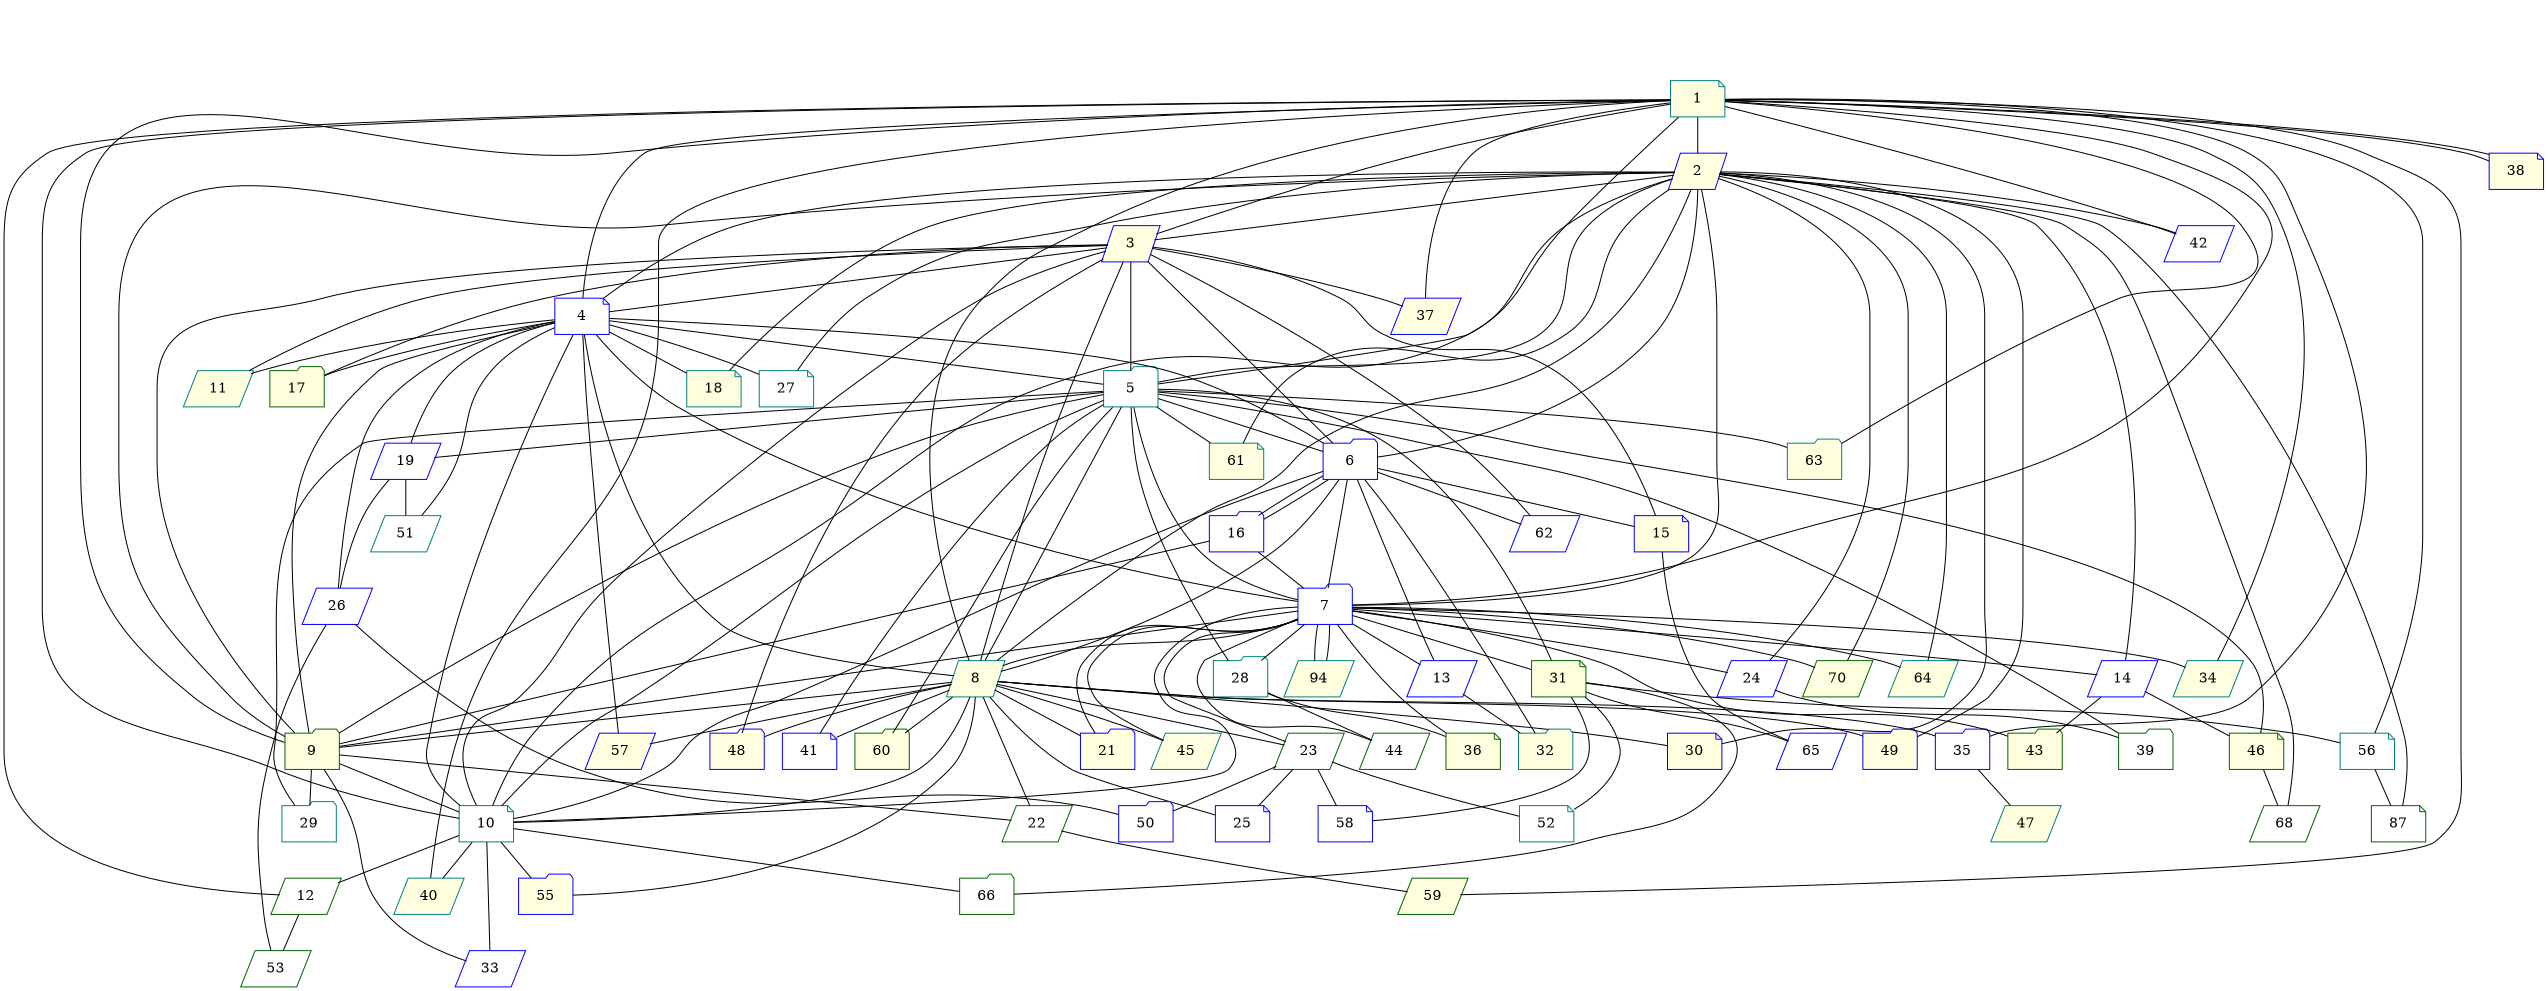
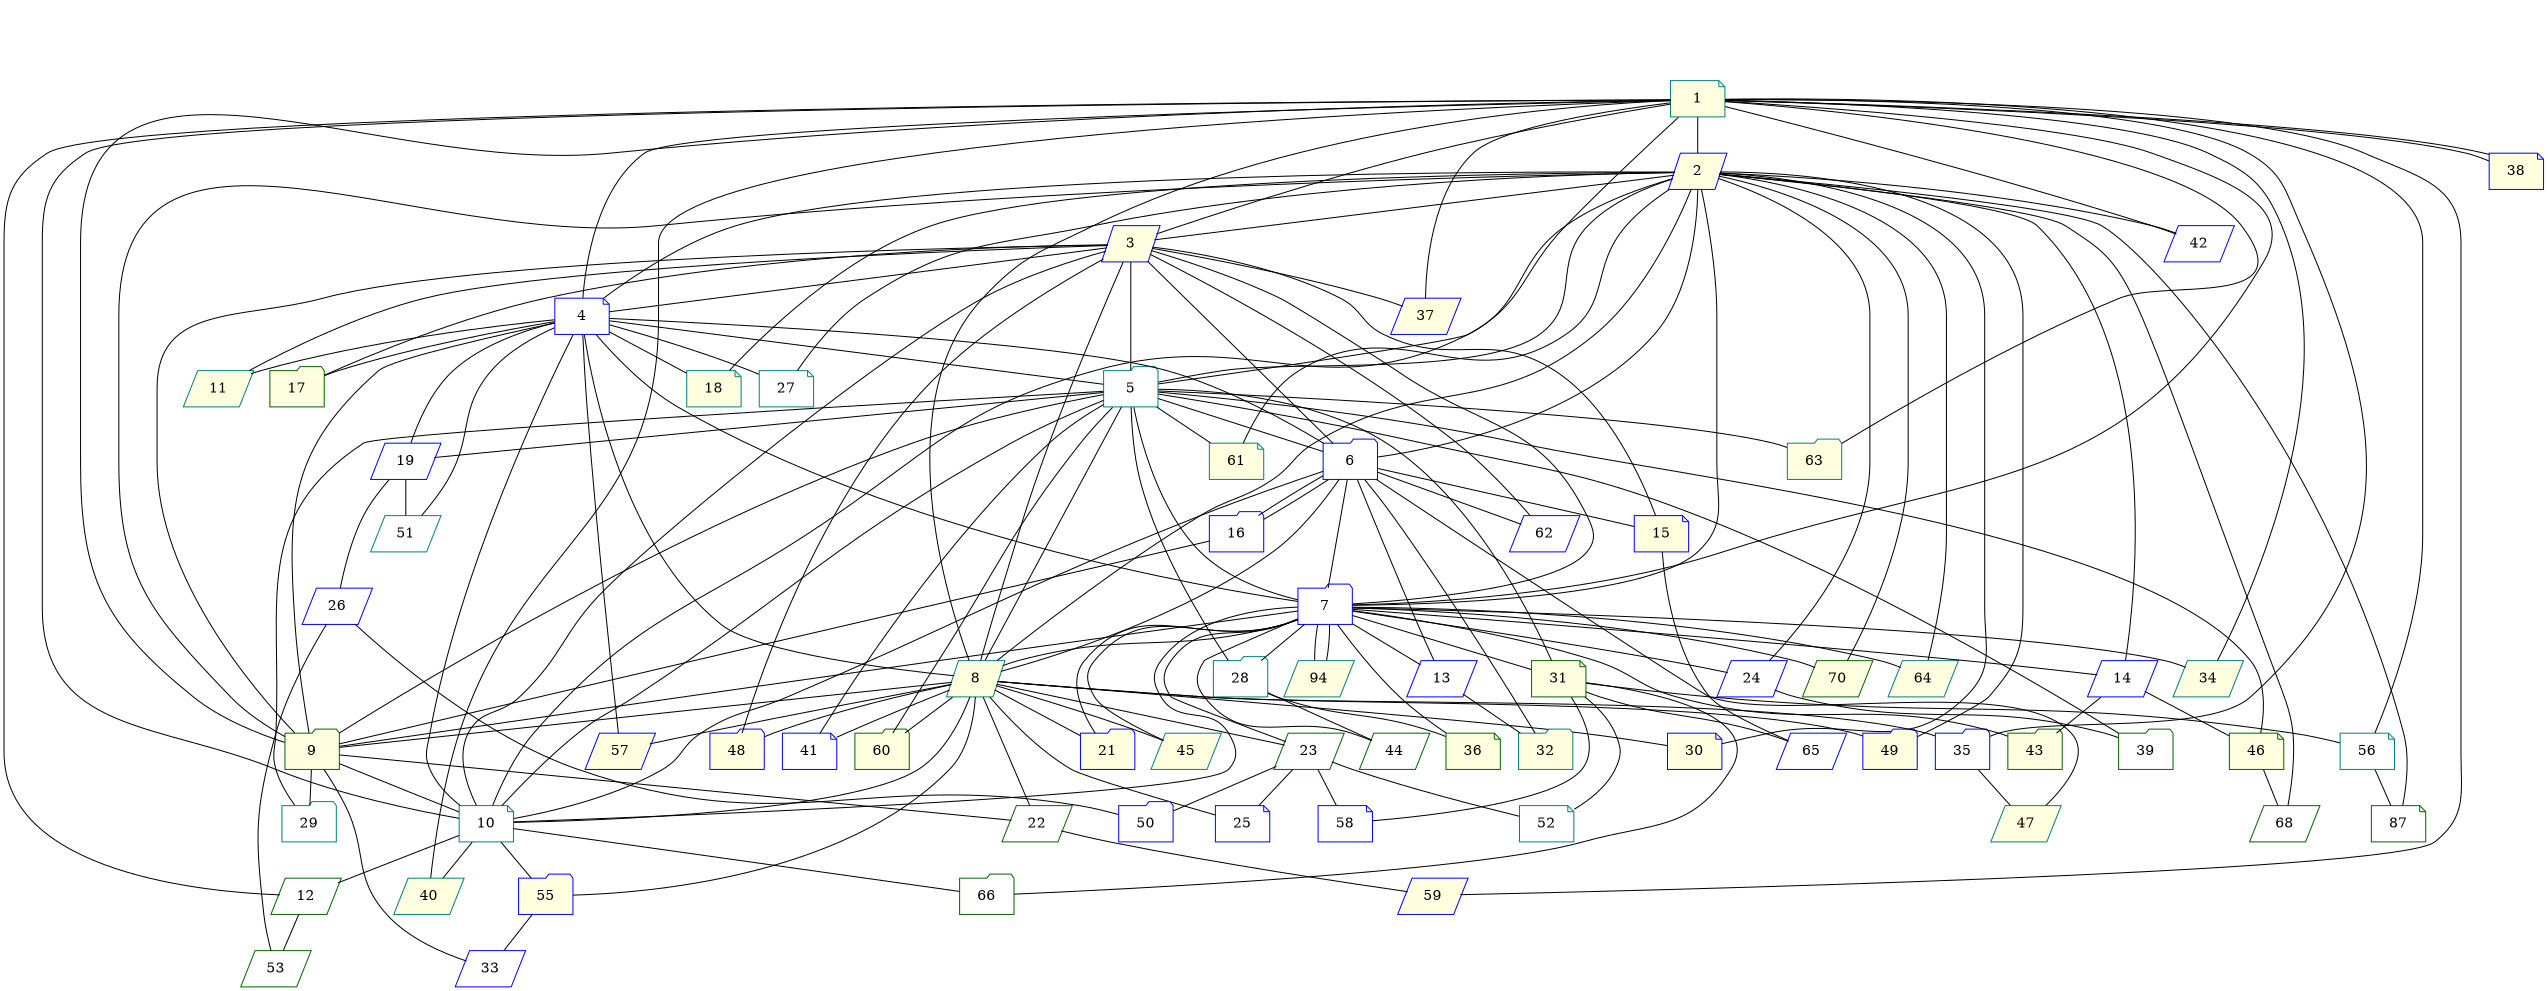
(385, 404) -> none
(1281, 570) -> (1490, 421)
none -> (1697, 689)
(488, 896) -> (518, 933)
(1433, 896) -> (1433, 896)
